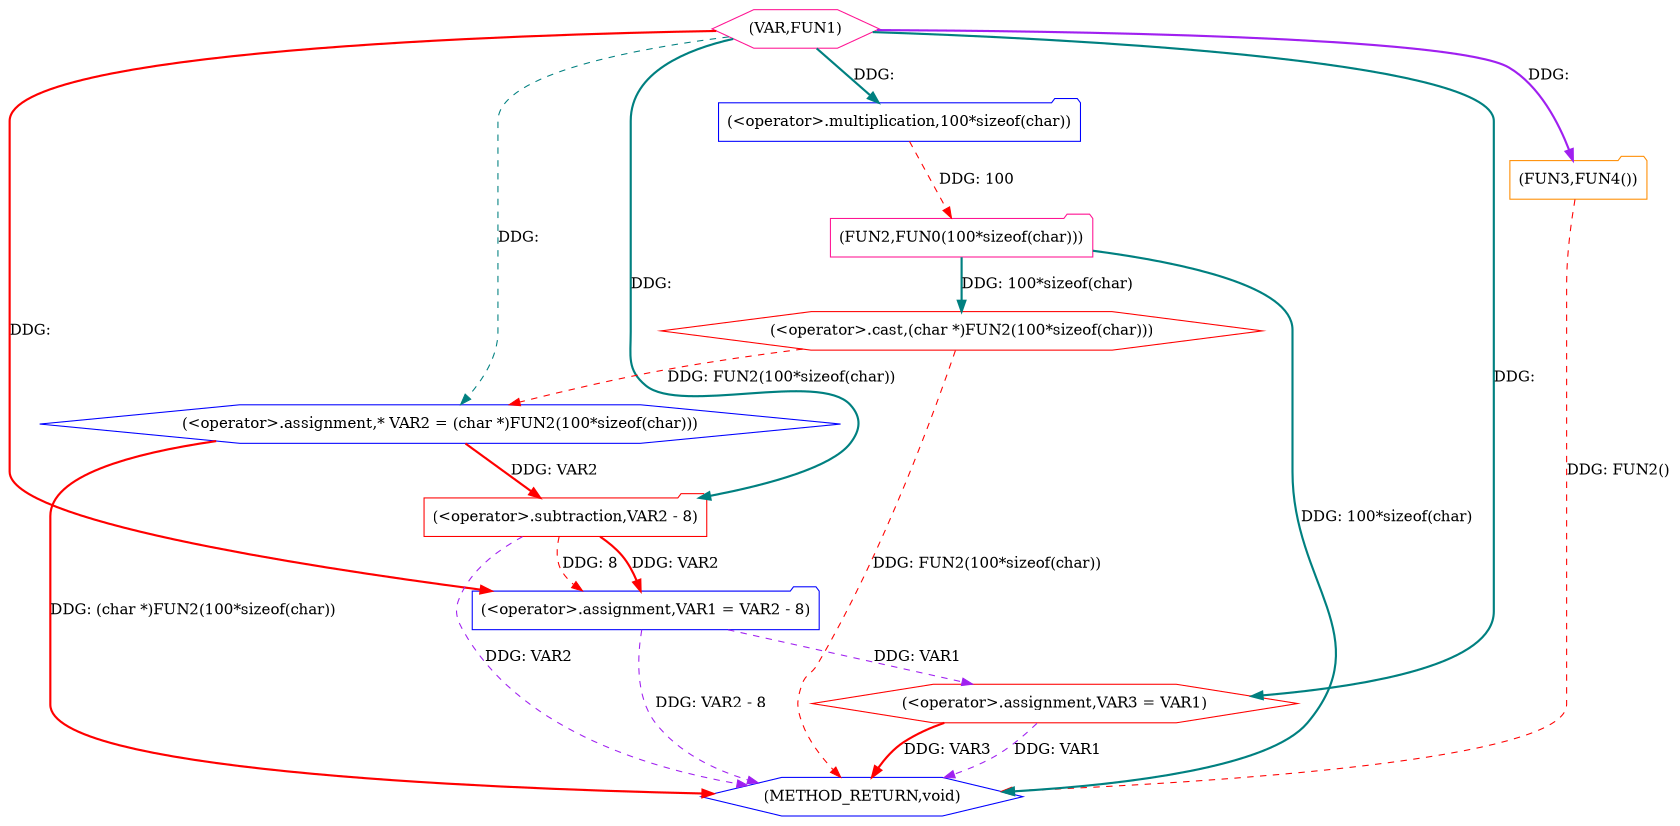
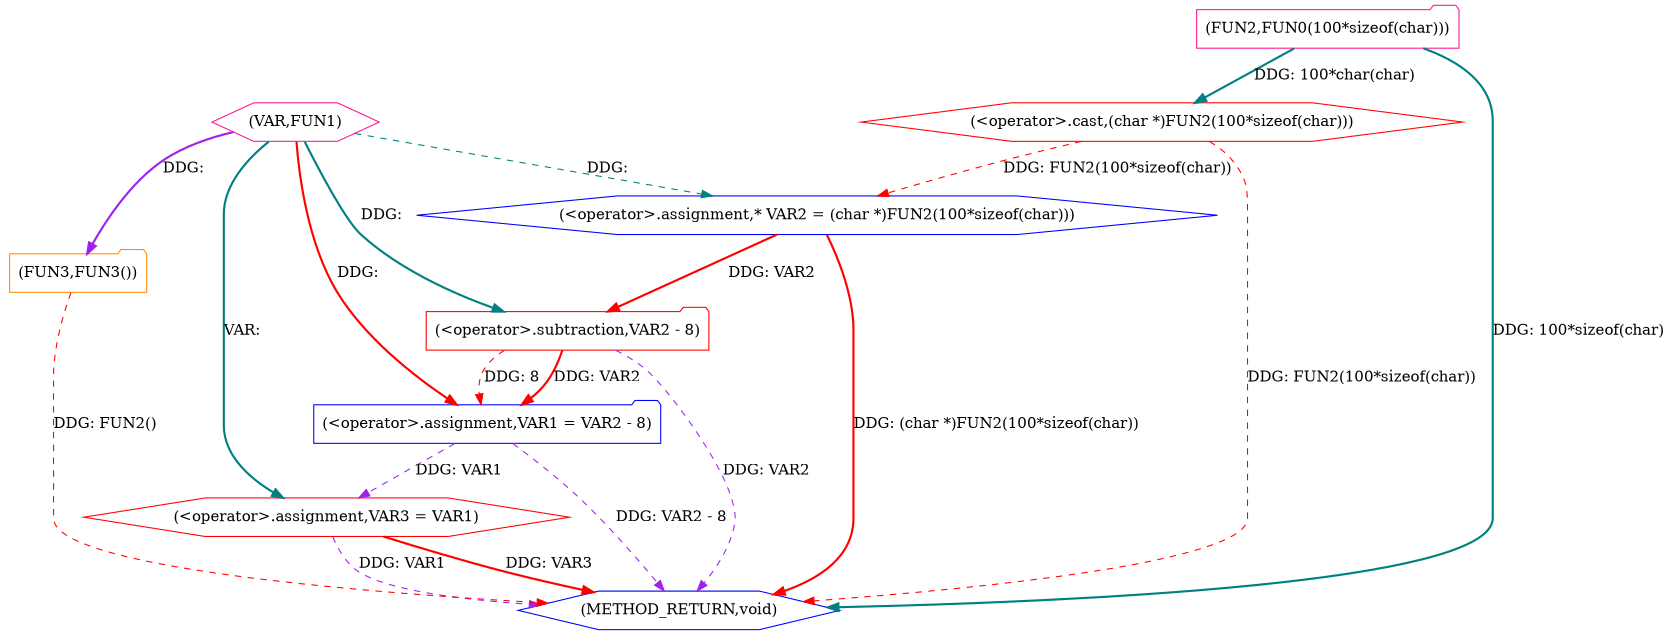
(900, 122) -> none
(1578, 180) -> (78, 273)
(1047, 284) -> (1335, 75)
(1517, 377) -> (245, 331)
